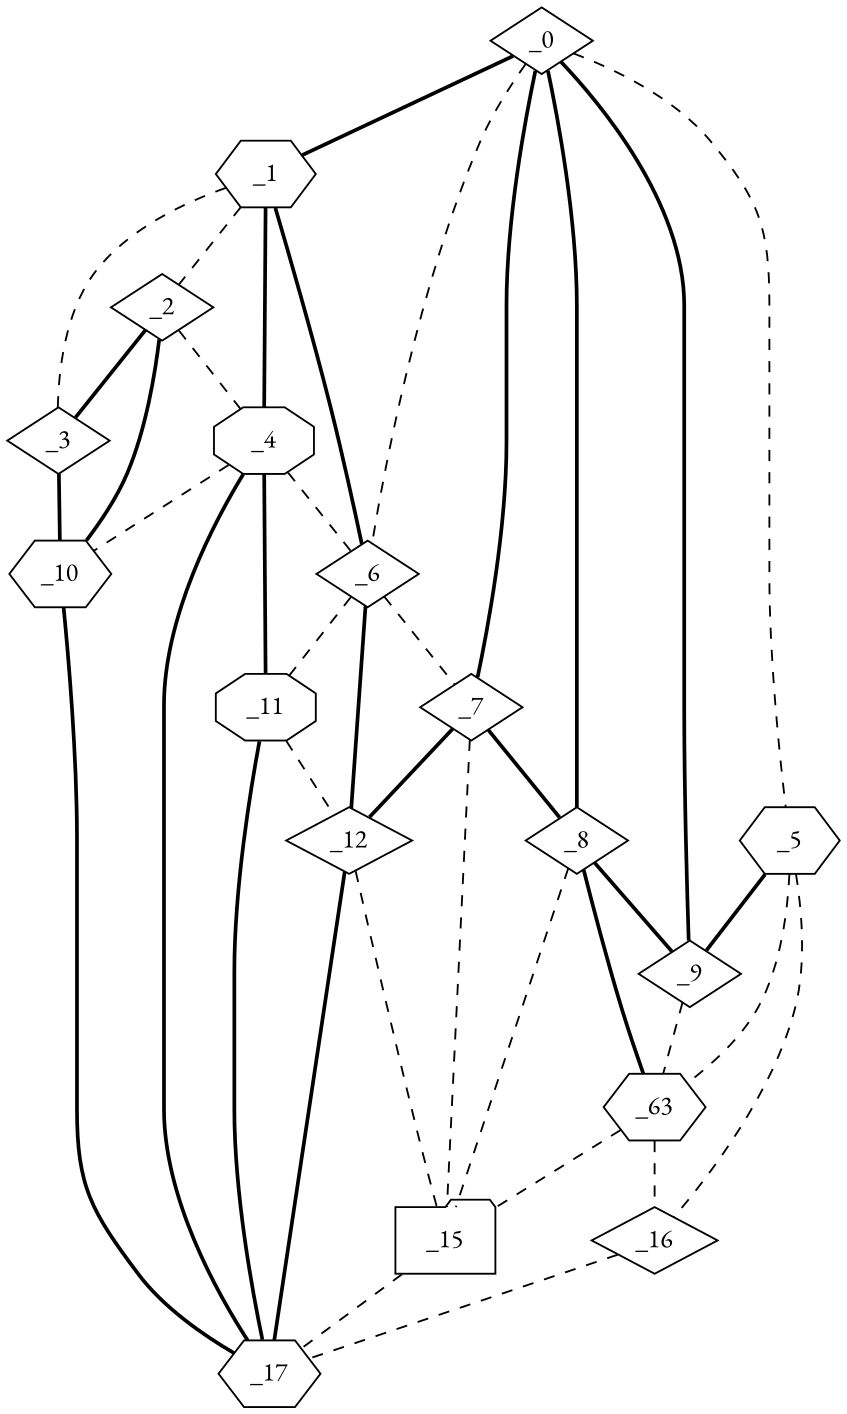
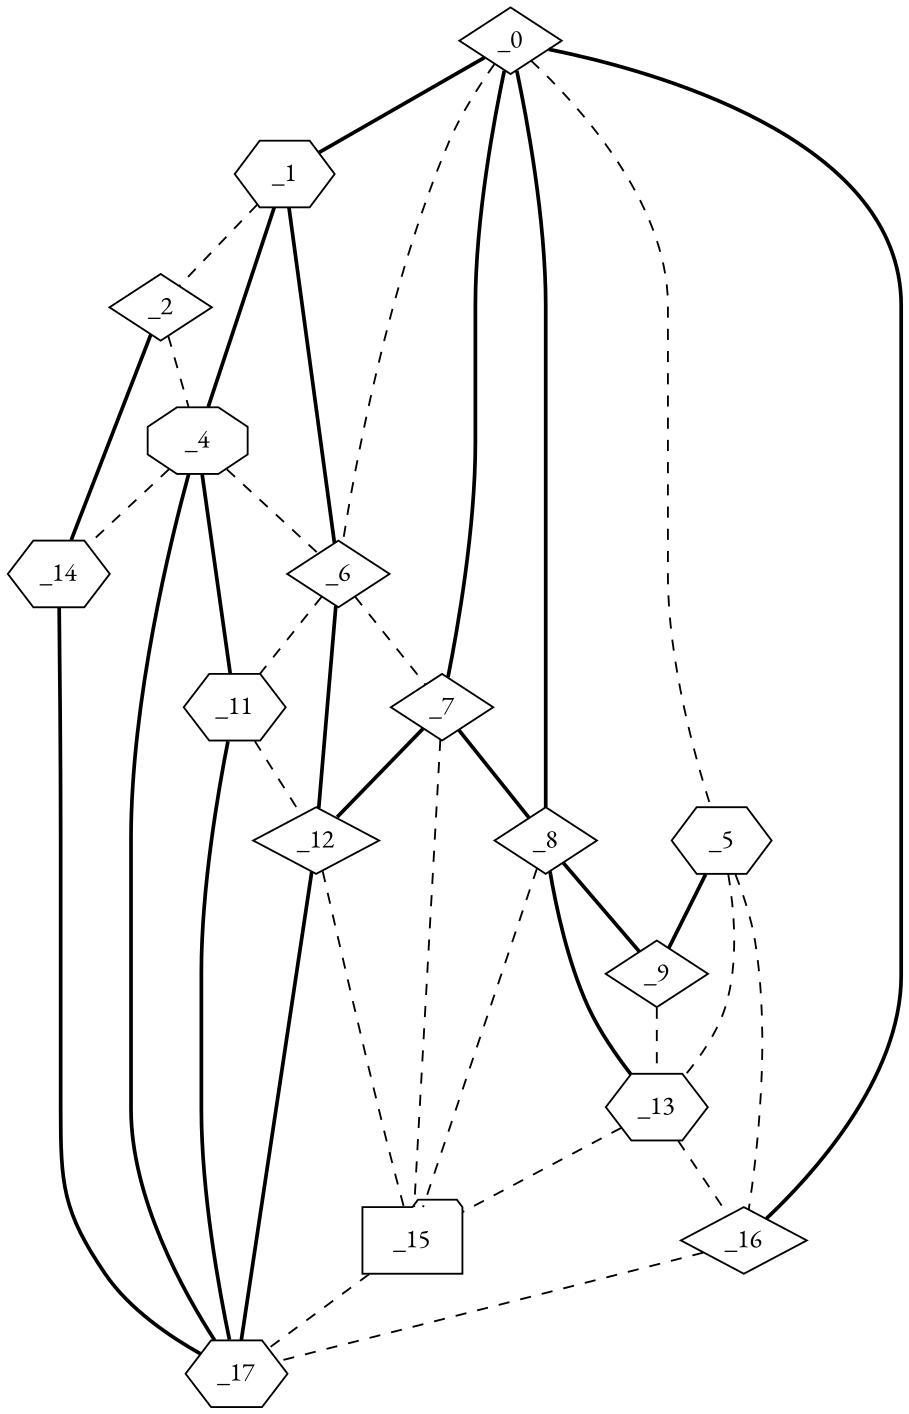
(58, 441) -> none
(684, 483) -> (901, 549)
(60, 574) -> (59, 574)
(266, 707) -> (235, 707)
(655, 1107) -> (657, 1107)
